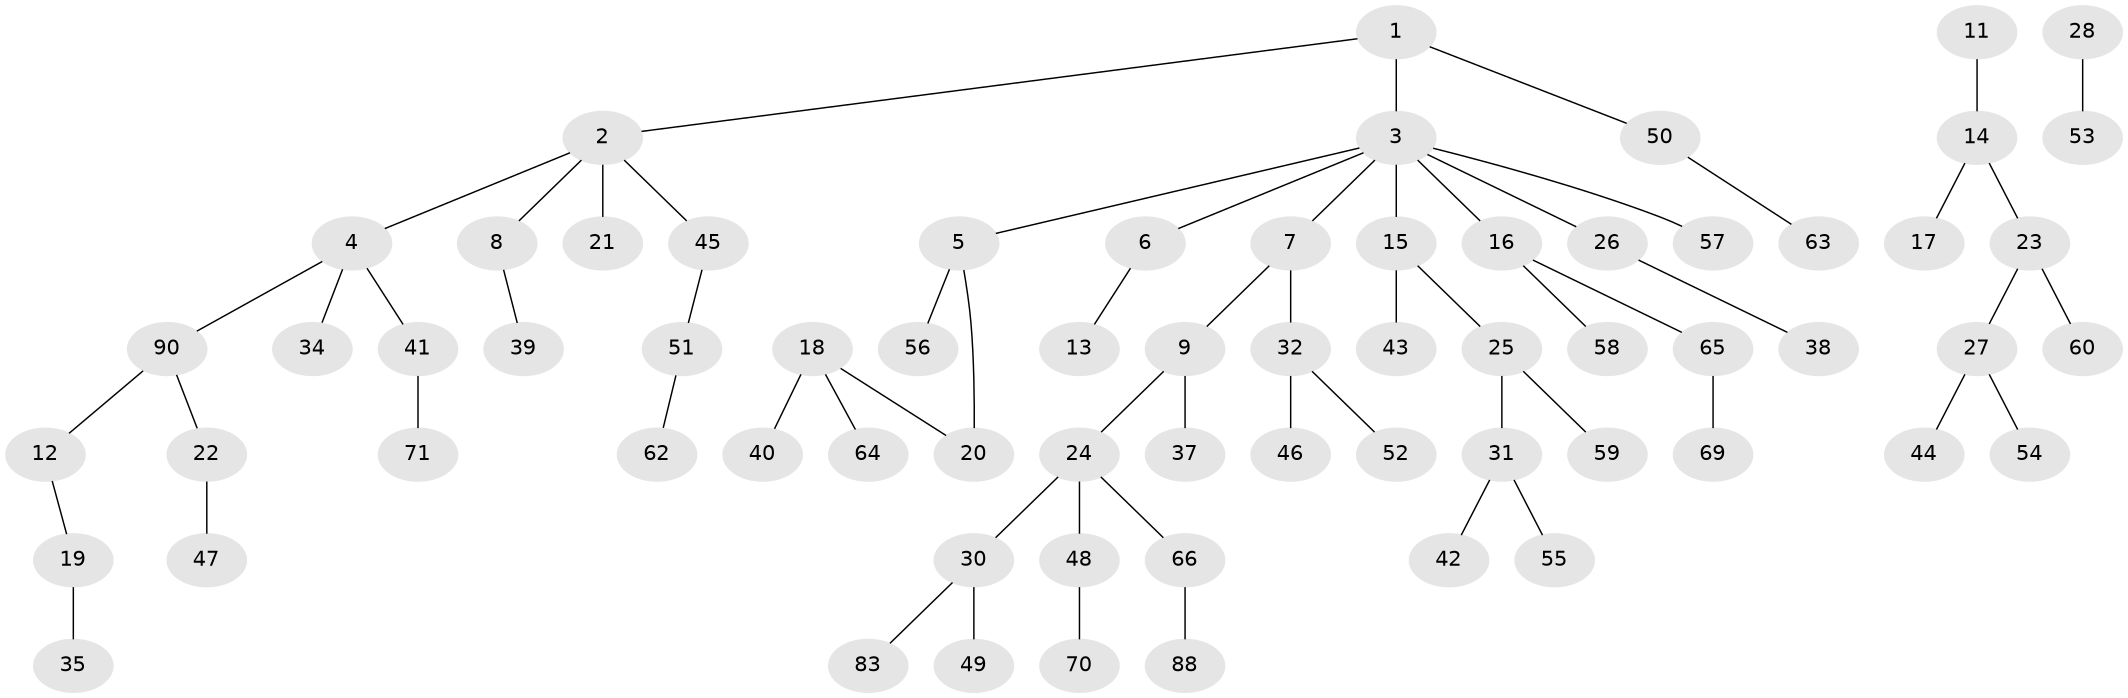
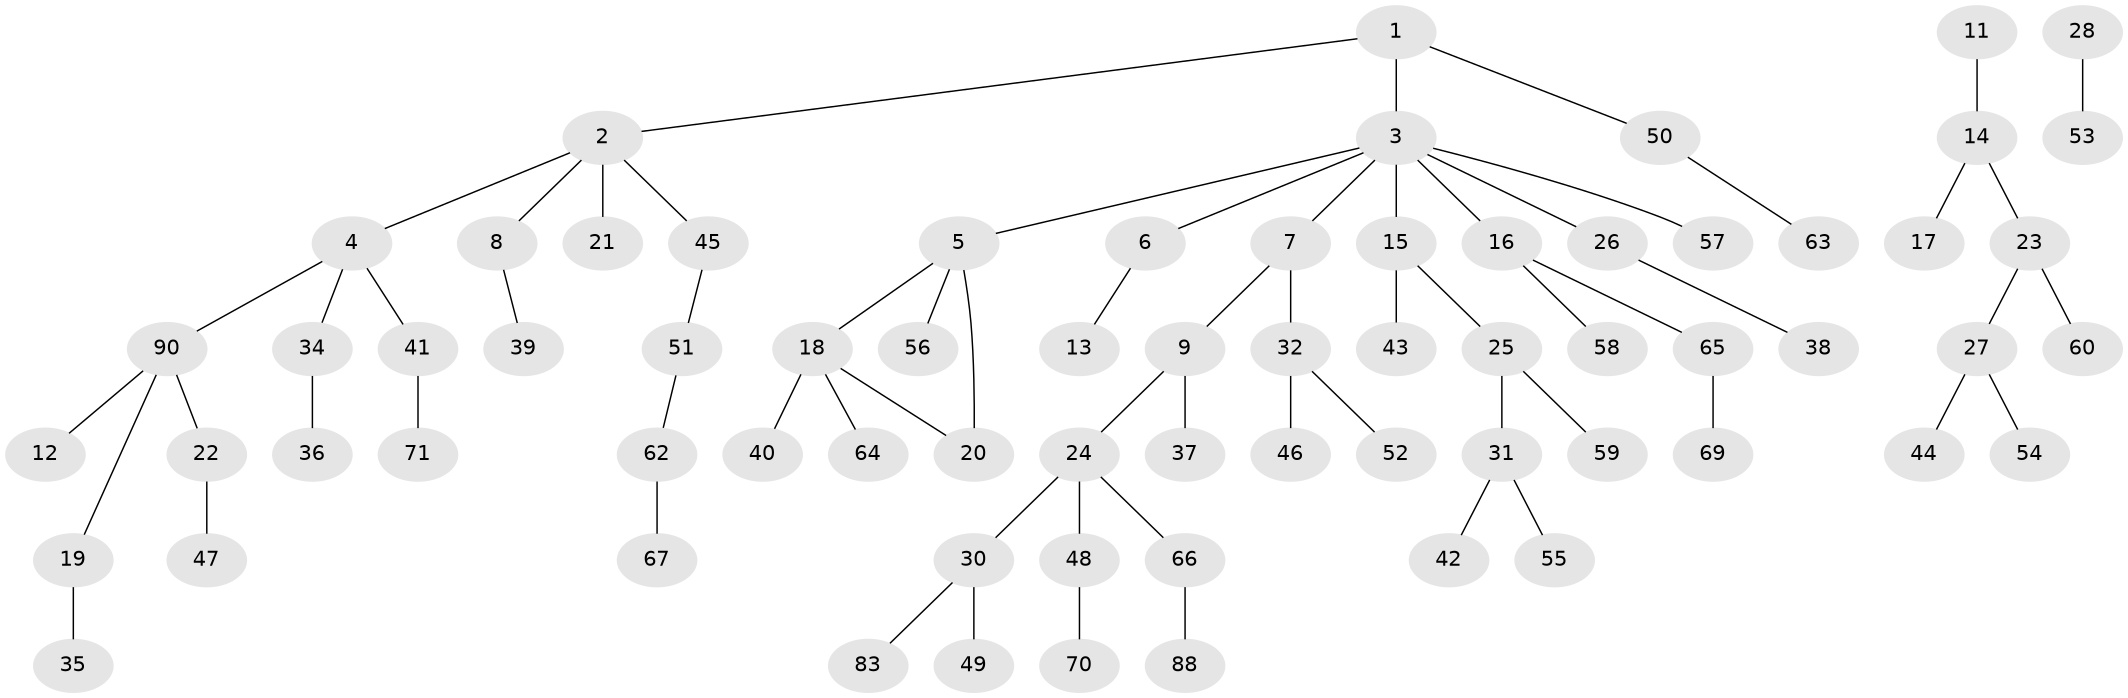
none -> (886, 296)
none -> (312, 455)
(59, 508) -> (120, 455)
none -> (657, 560)
